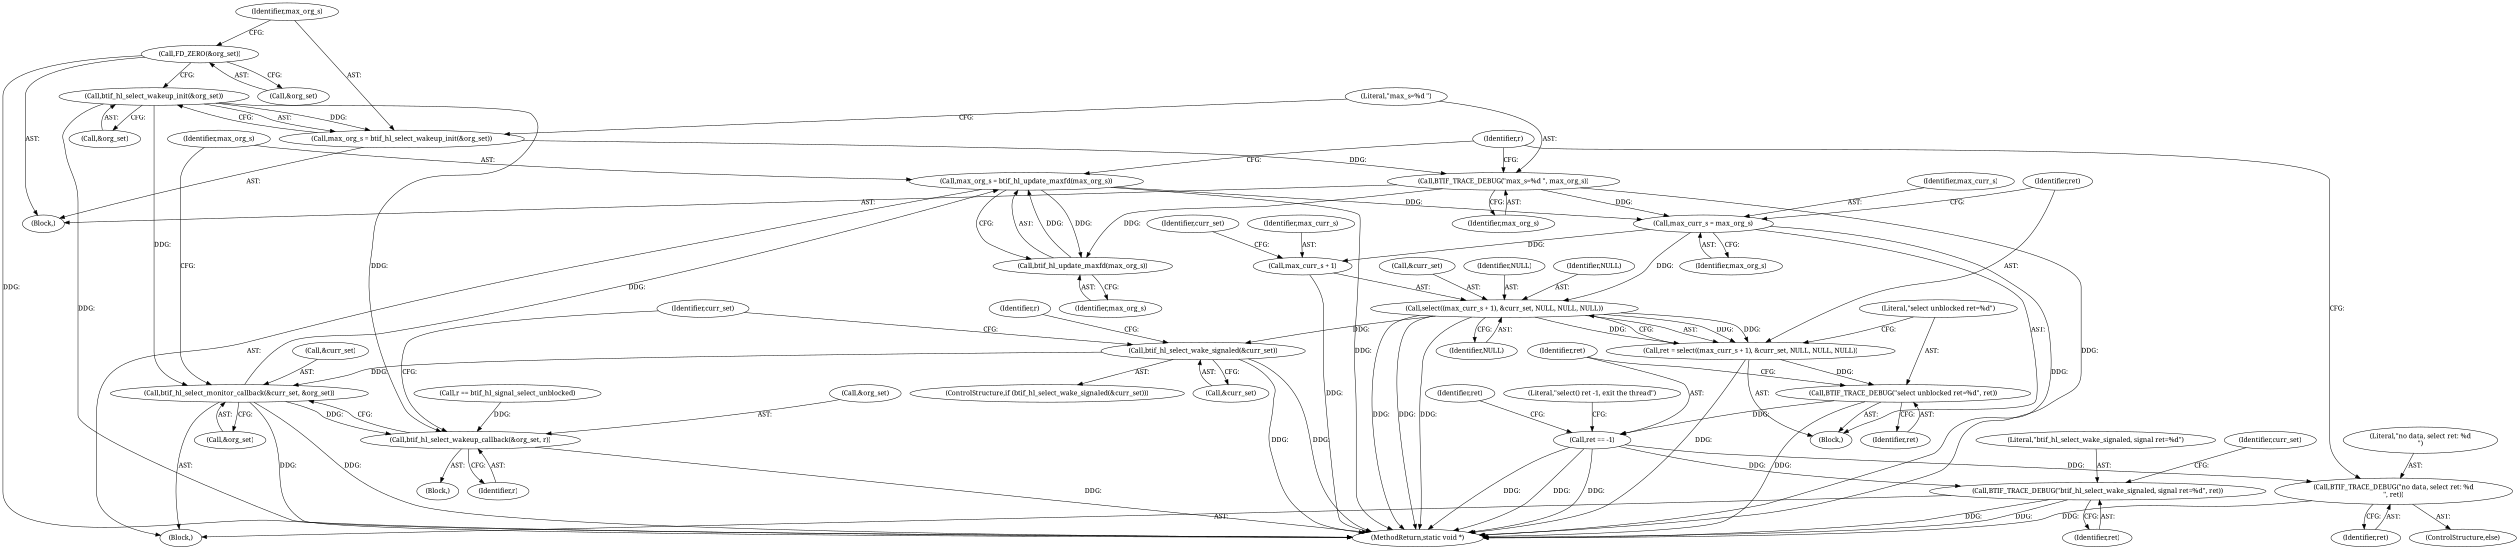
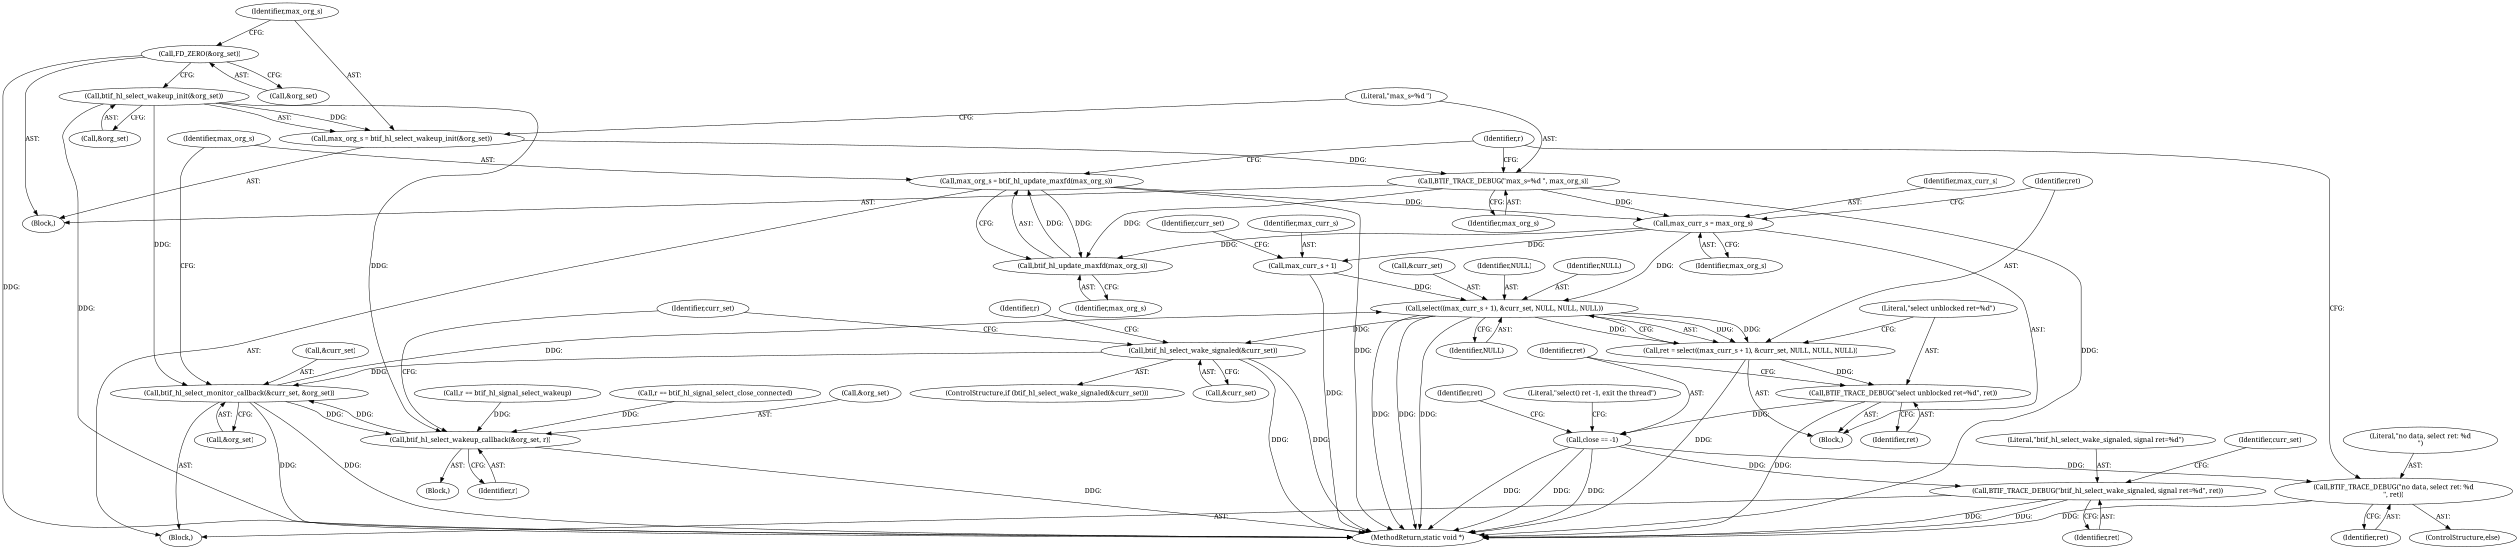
(249, 123) -> none
(1424, 287) -> (1424, 287)
(614, 288) -> (825, 330)
(507, 393) -> (507, 393)
none -> (715, 393)
(366, 415) -> (366, 415)
(1951, 431) -> (1382, 234)
(1592, 440) -> (1592, 440)
